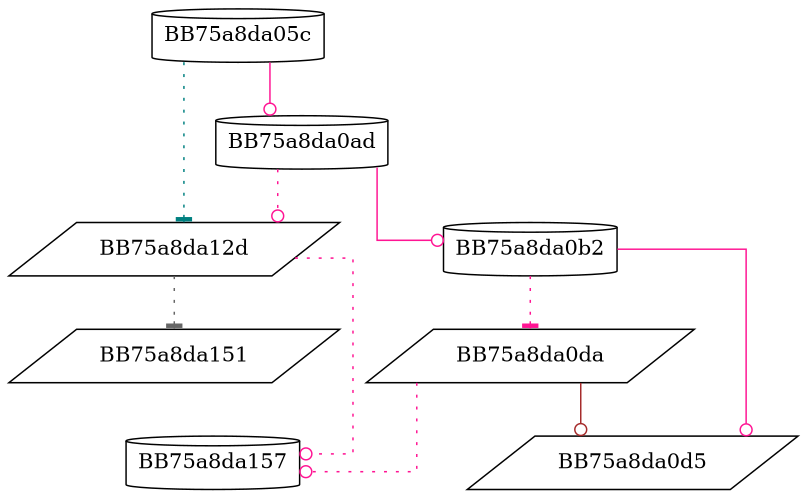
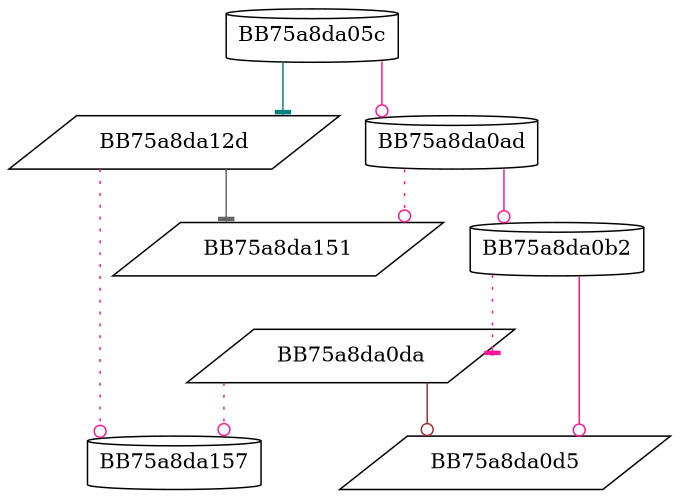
(184, 139) -> (283, 85)
(278, 190) -> (405, 190)
(174, 299) -> (226, 192)
